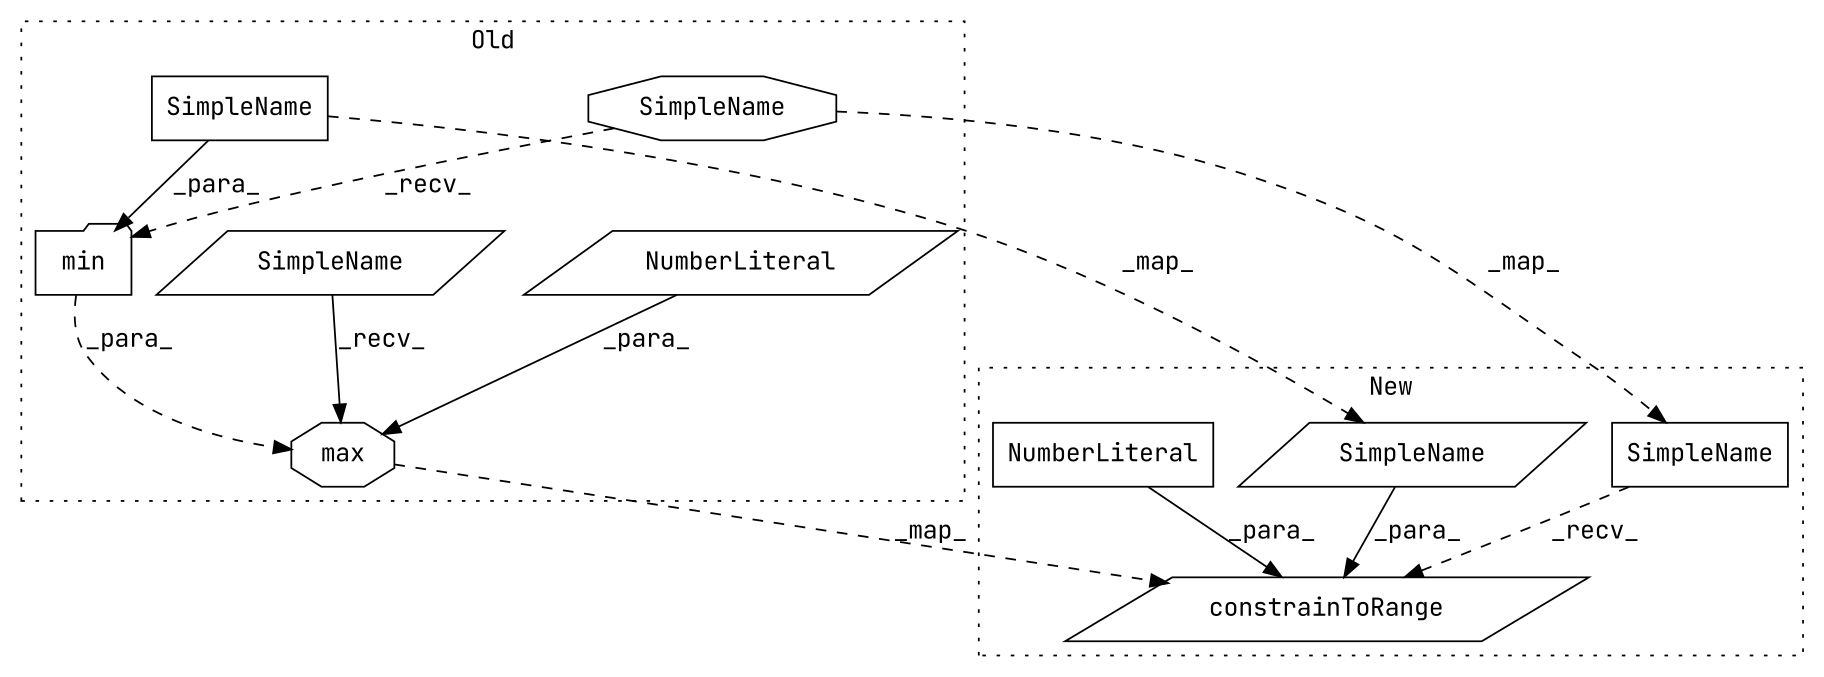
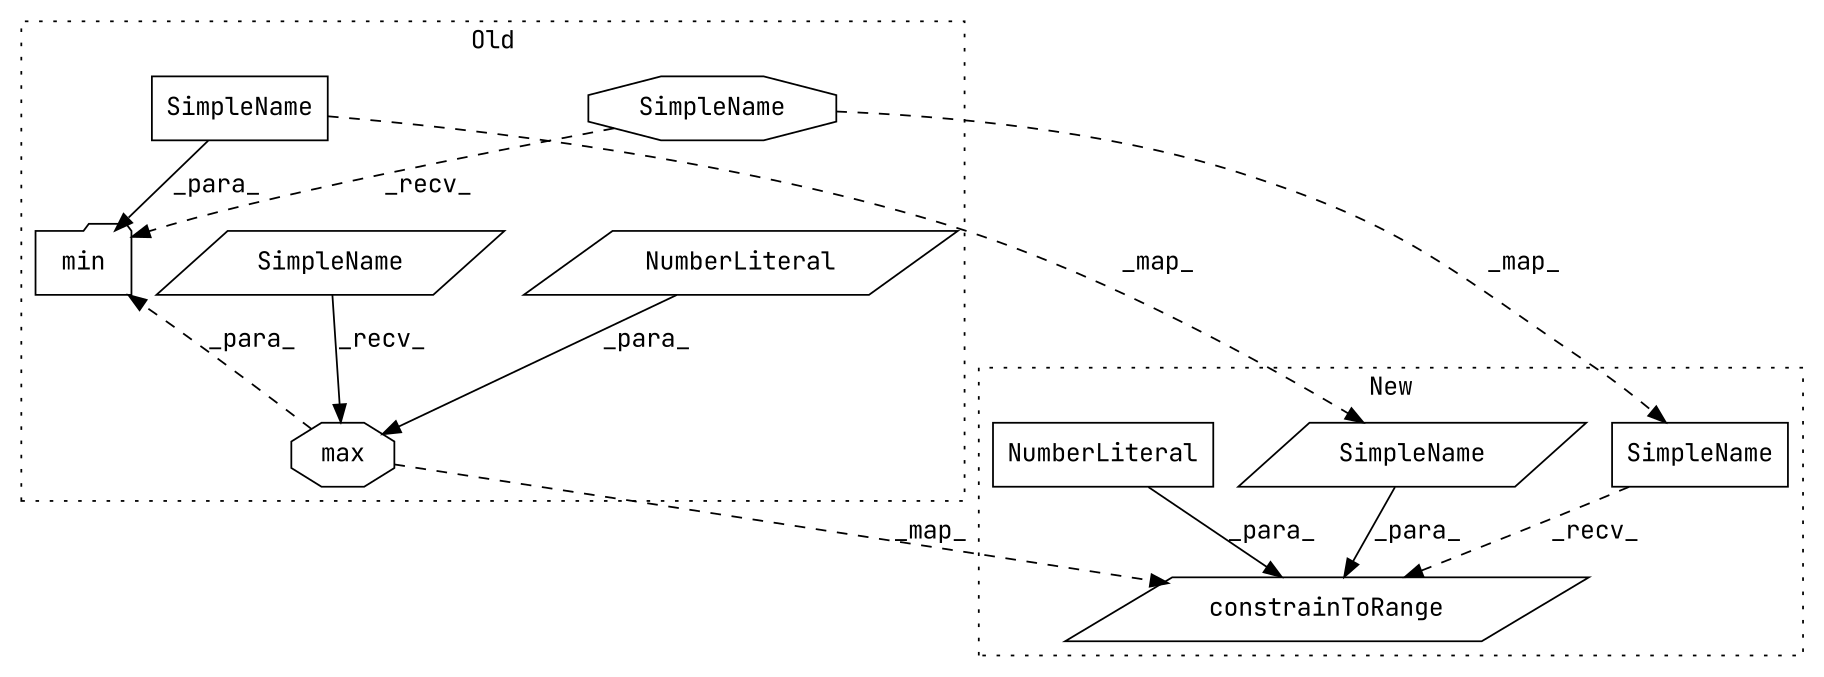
(143, 405) -> (228, 366)
